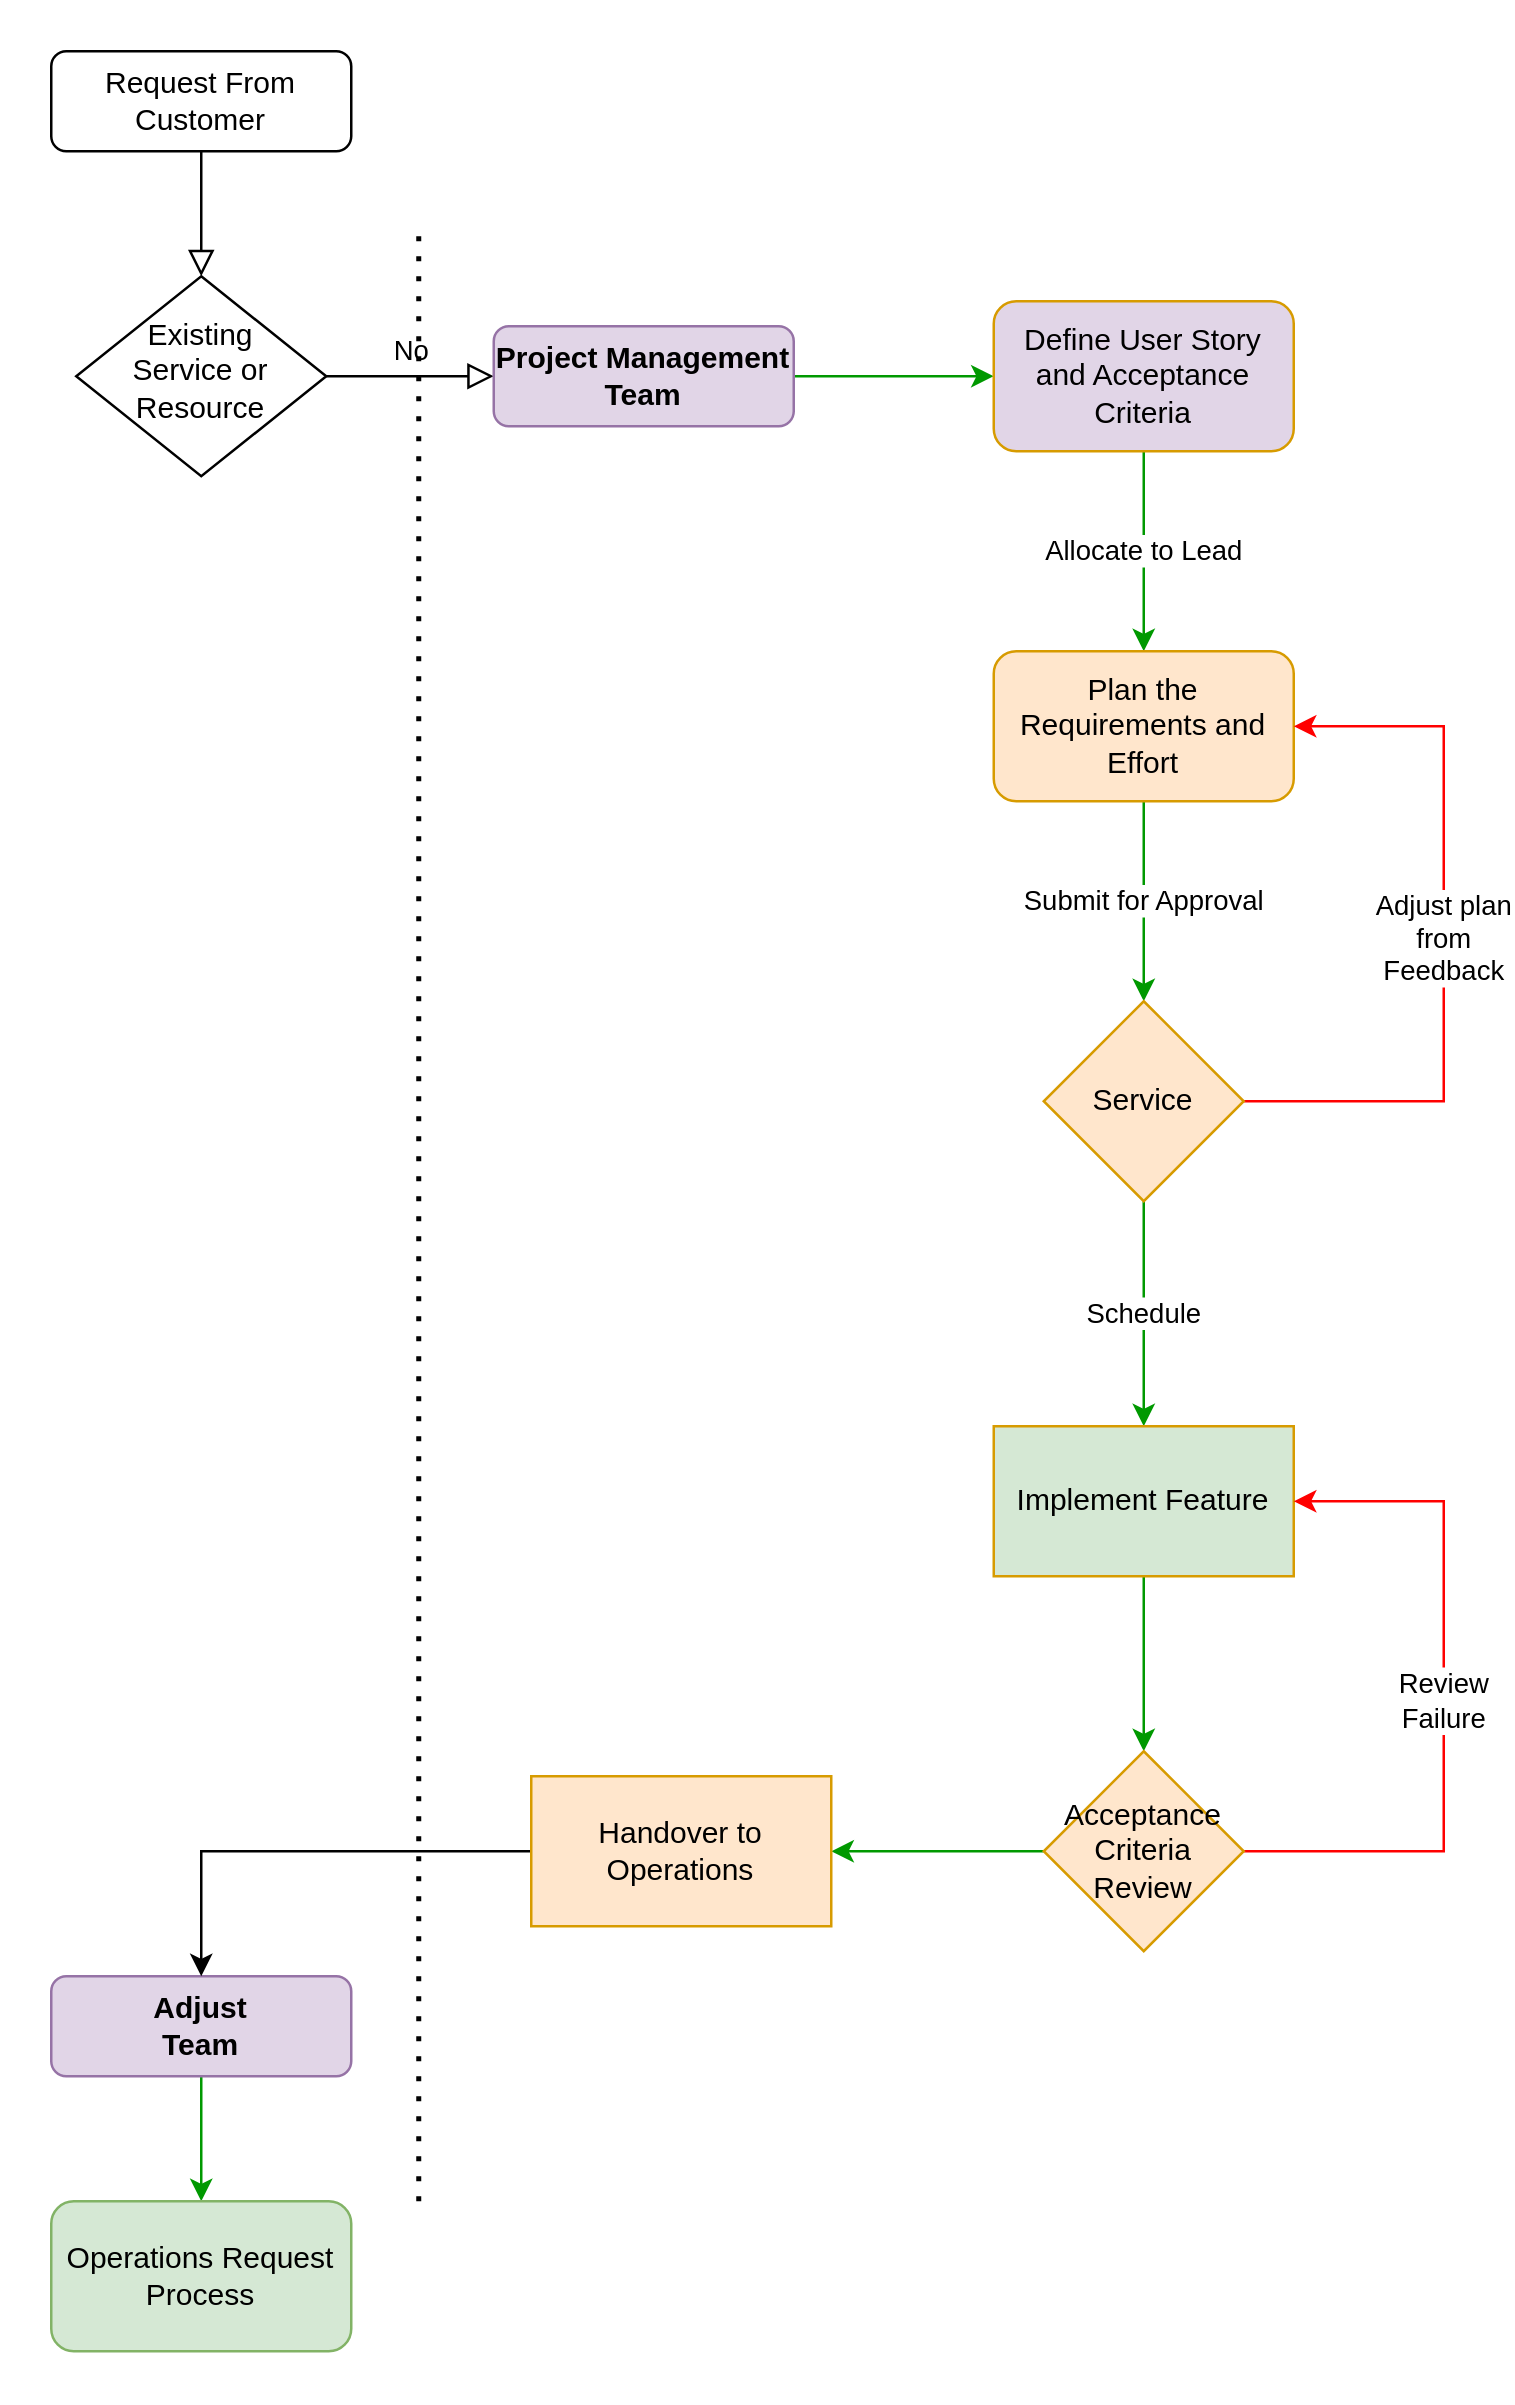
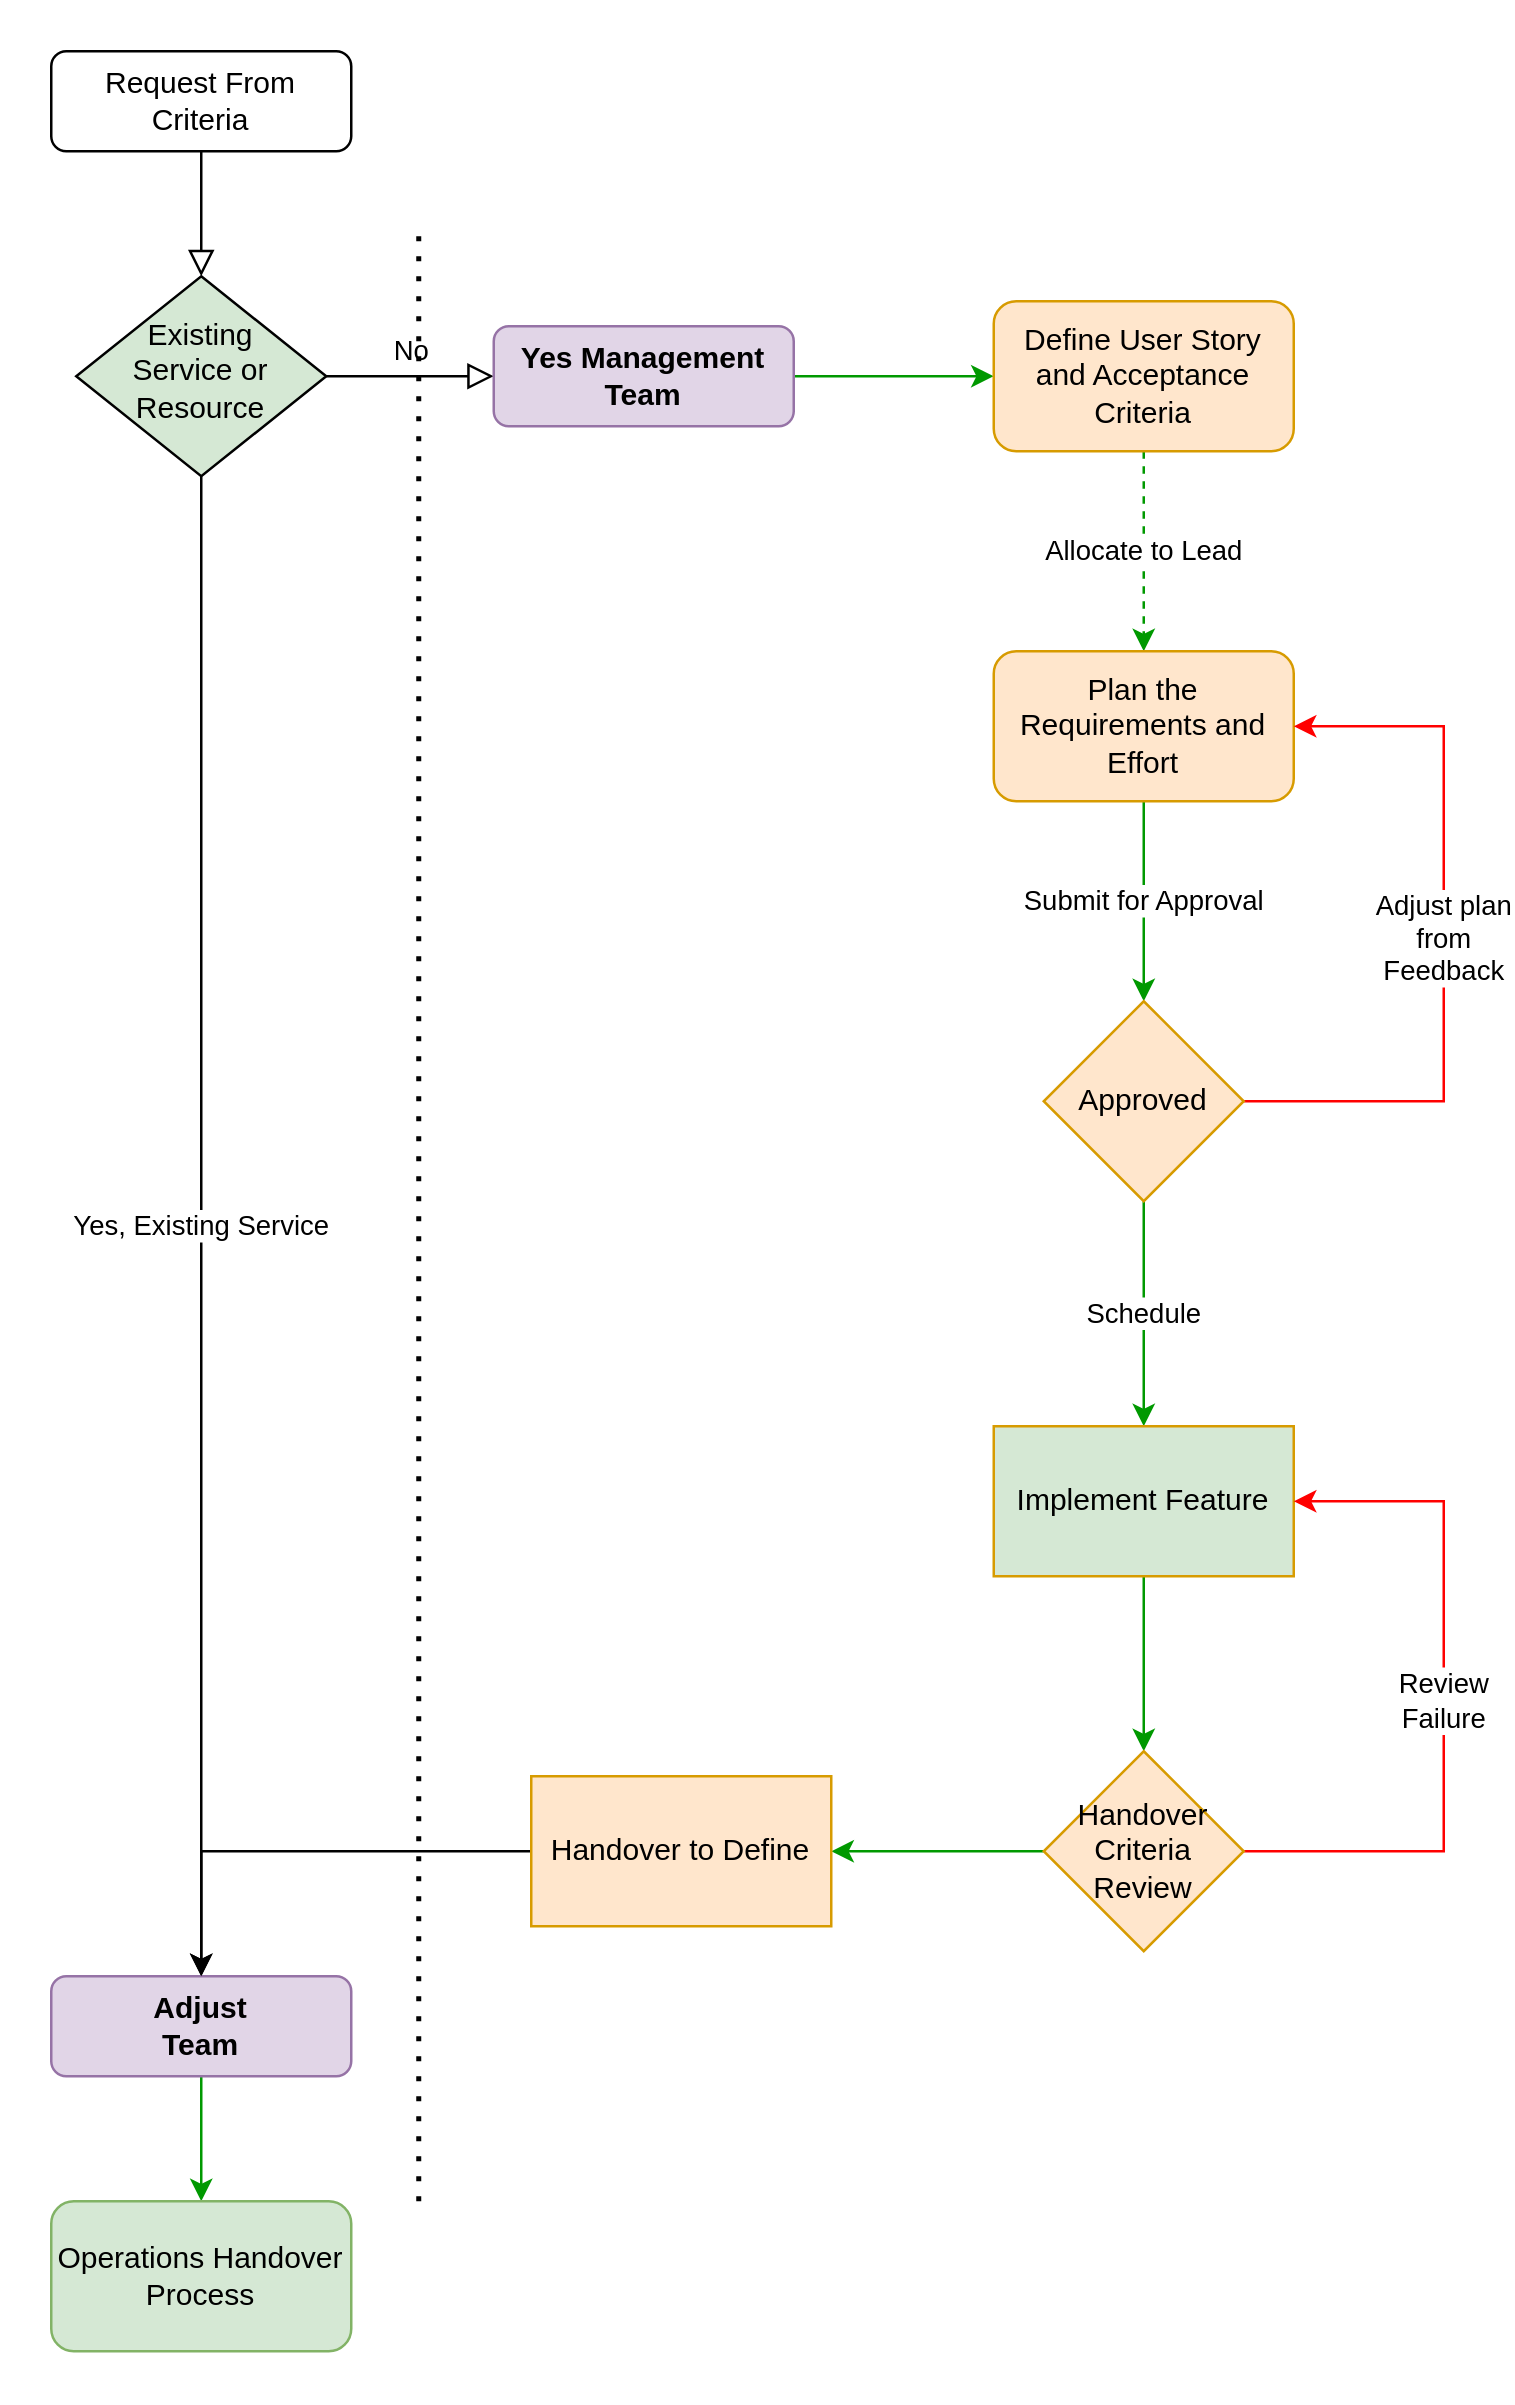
(201, 101) -> (201, 101)
(201, 376) -> (201, 376)
(644, 376) -> (644, 376)
(1144, 376) -> (1144, 376)
(1144, 496) -> (1144, 496)
(1144, 1101) -> (1144, 1101)
none -> (201, 1161)
(681, 1851) -> (681, 1851)
(1144, 1851) -> (1144, 1851)
(201, 2276) -> (201, 2276)
